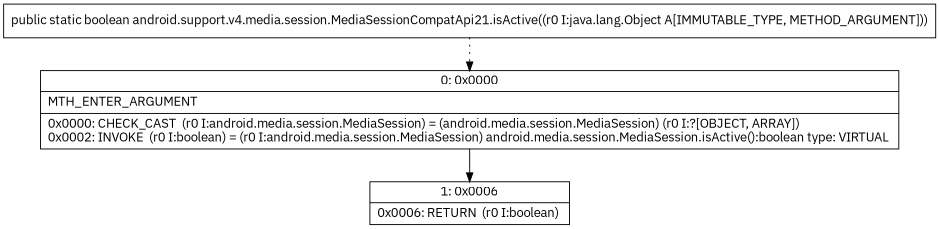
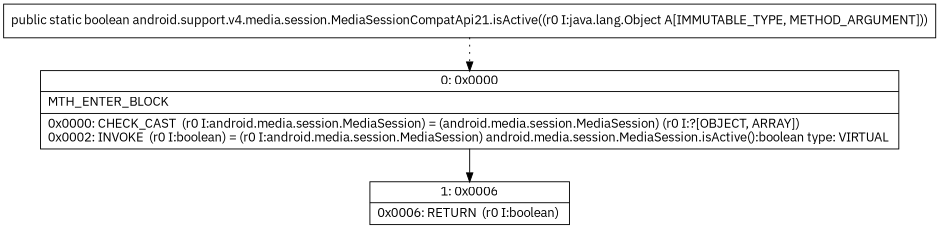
(123, 102) -> (108, 102)
